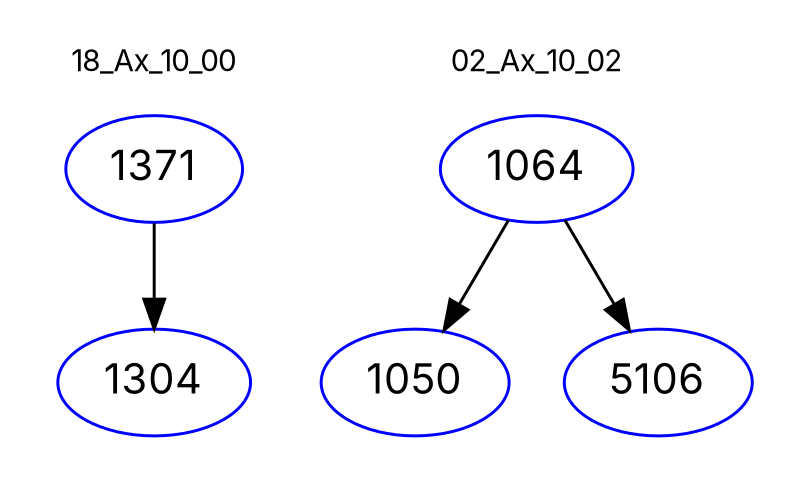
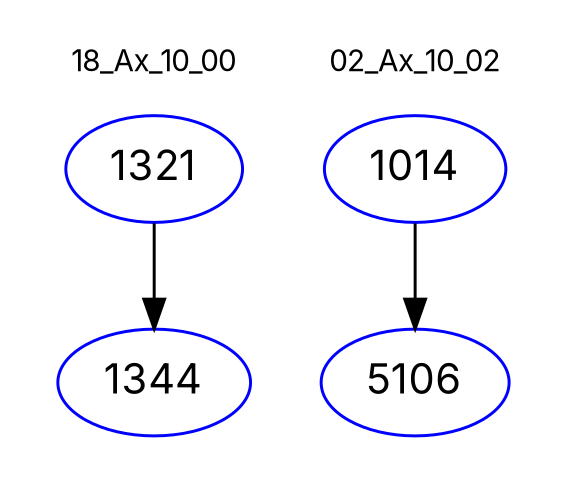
(154, 169) -> (154, 169)
(537, 169) -> (415, 169)
(154, 383) -> (154, 383)
(415, 383) -> none
